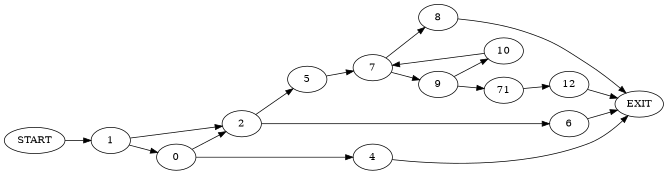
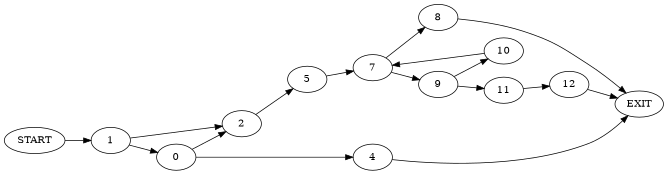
(504, 90) -> (504, 90)
(569, 124) -> none
